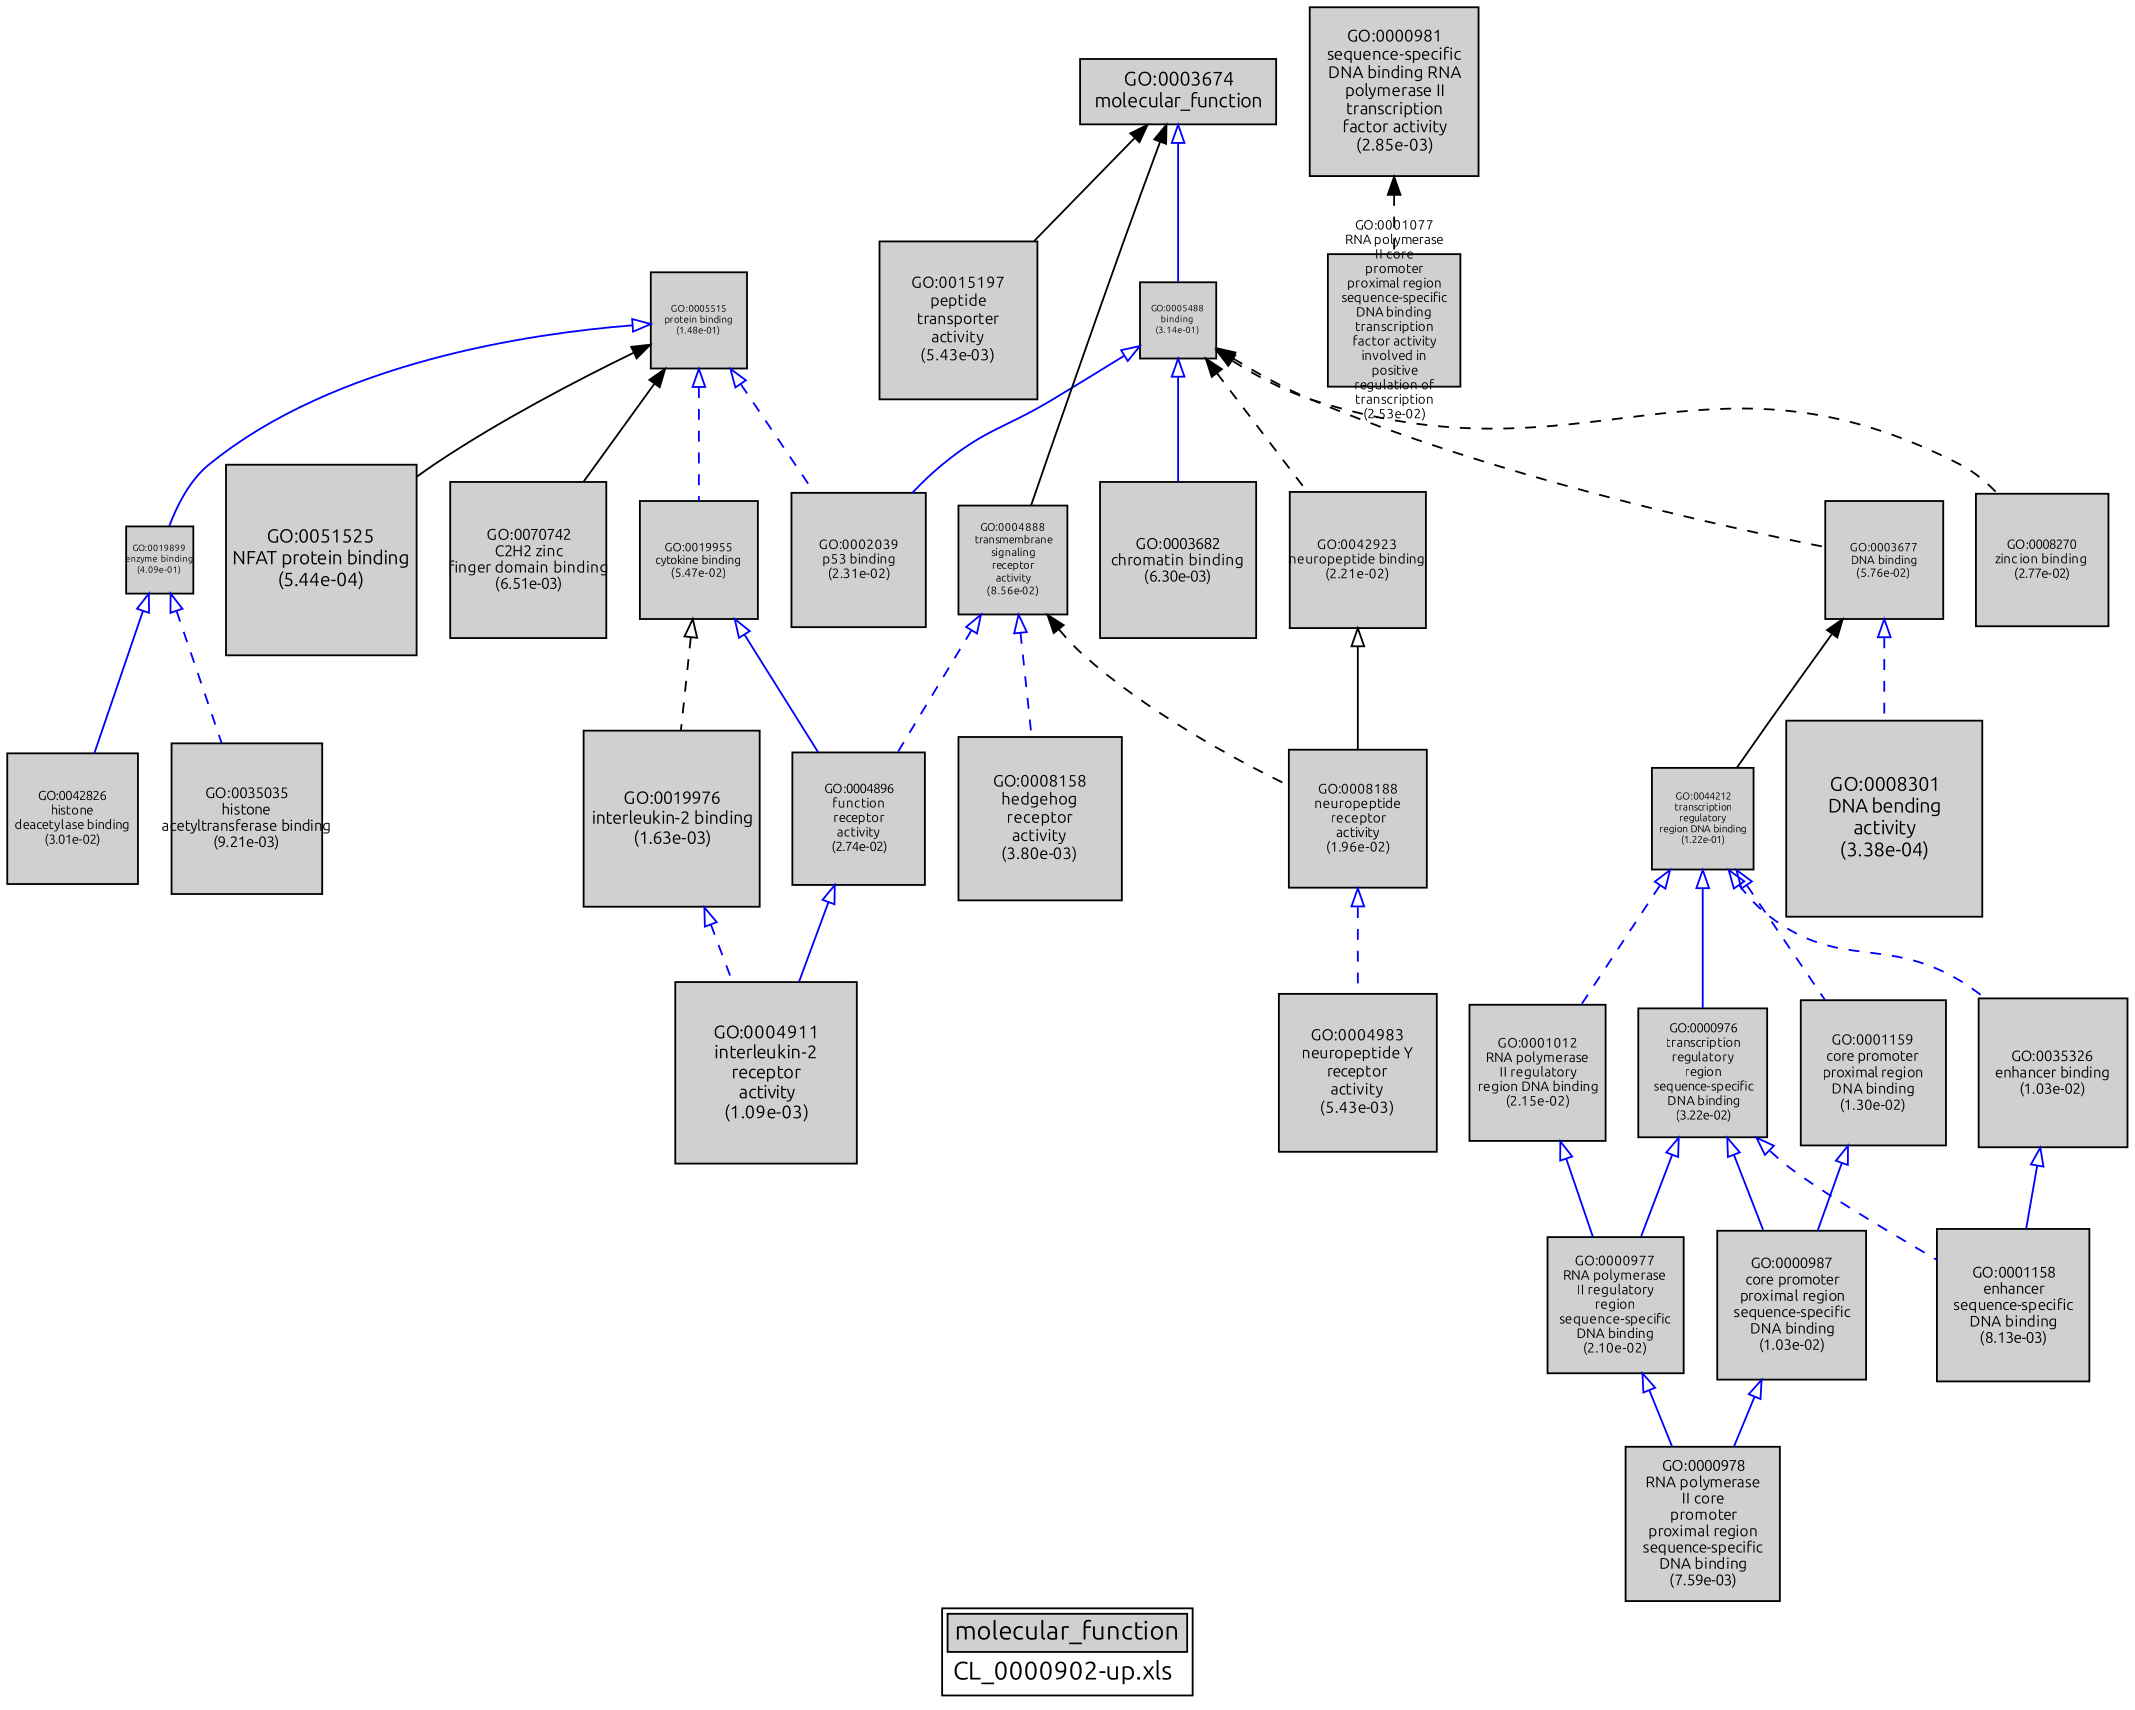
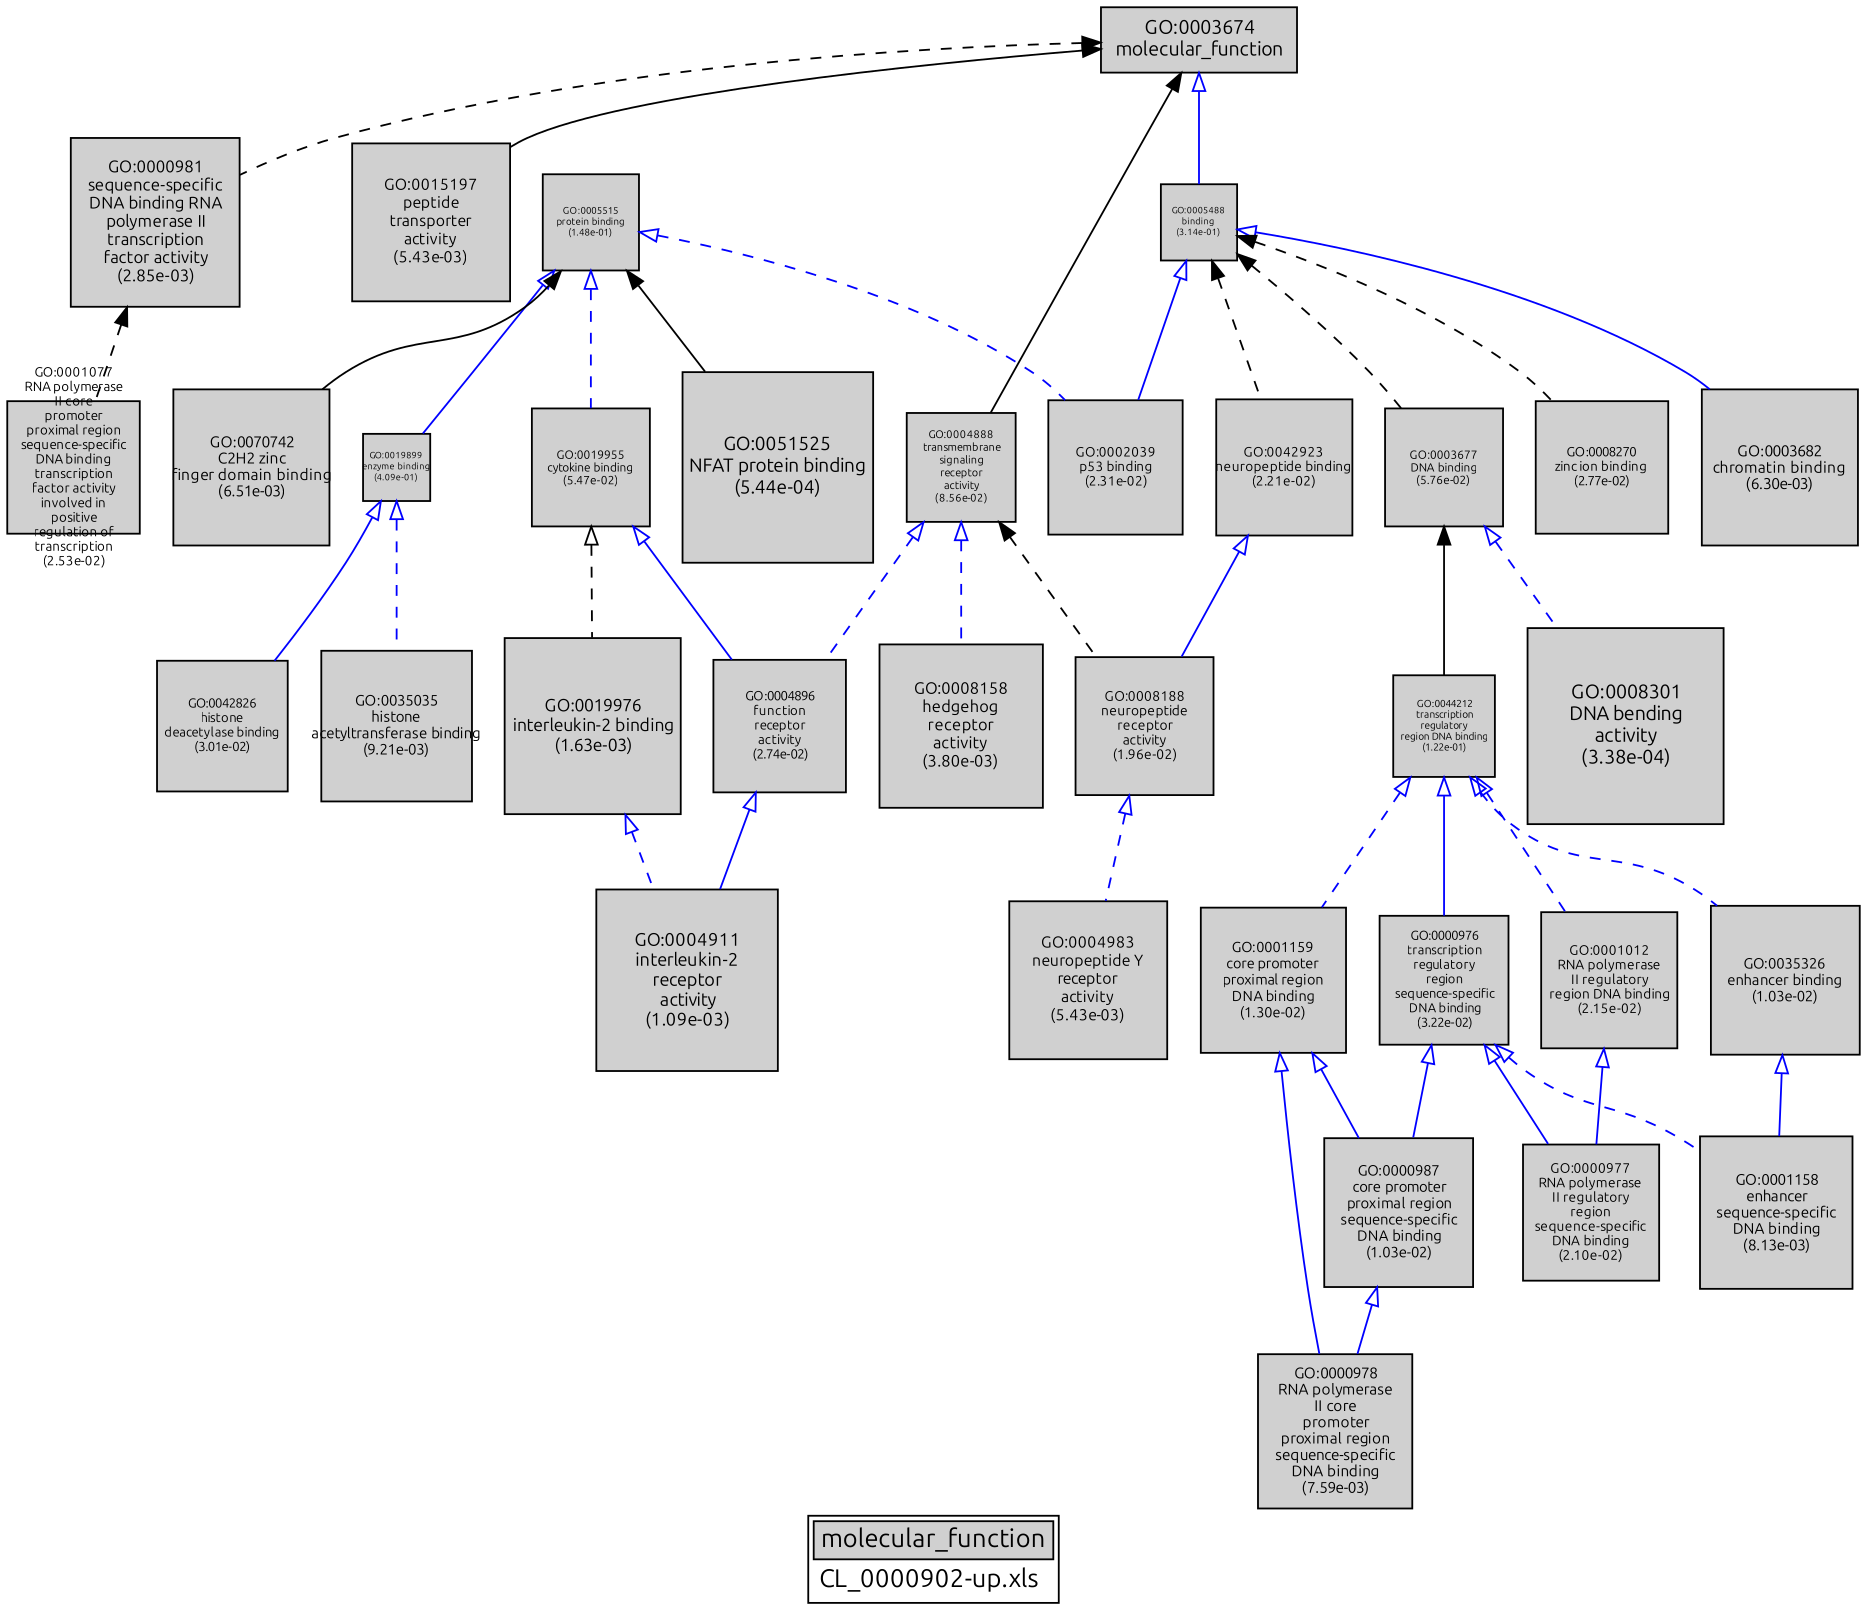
none -> (655, 76)
(1358, 698) -> (1210, 604)
(1661, 1419) -> (1297, 1213)
